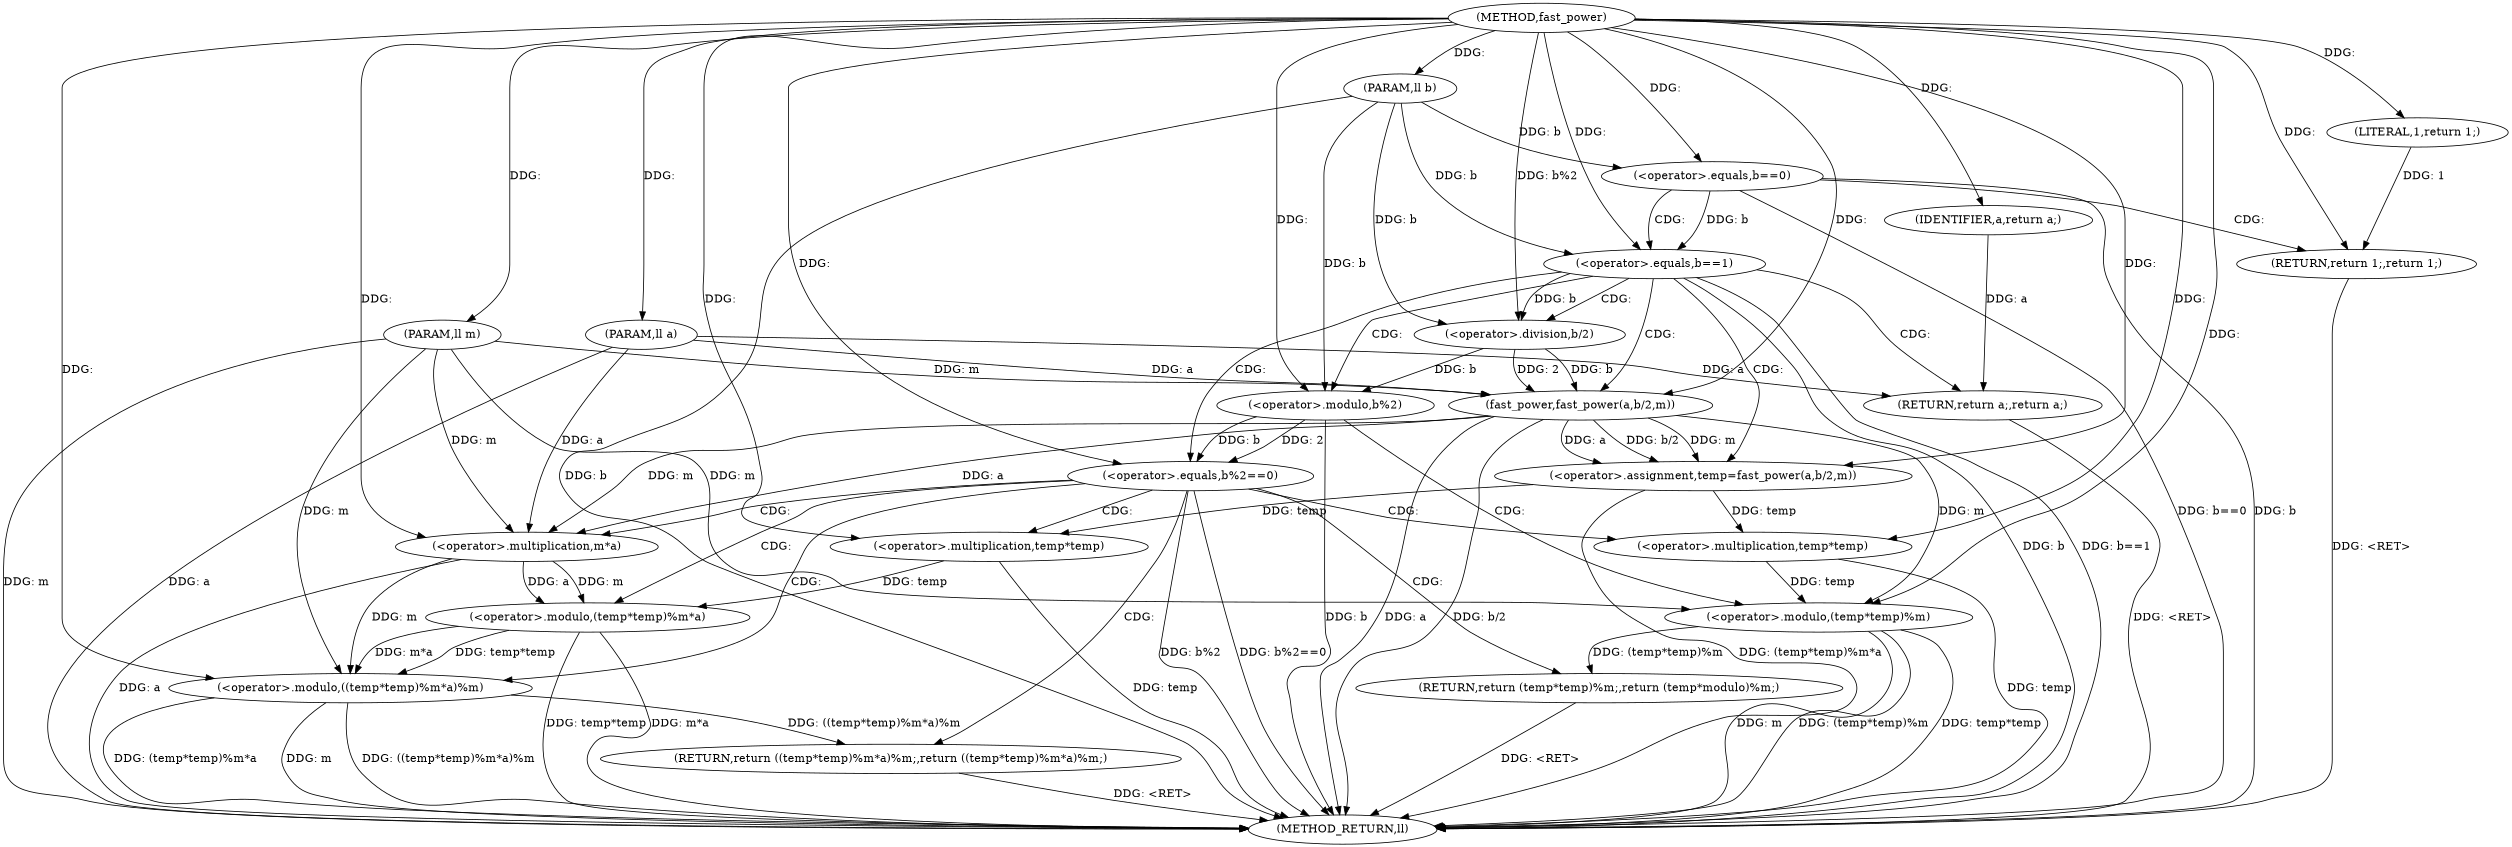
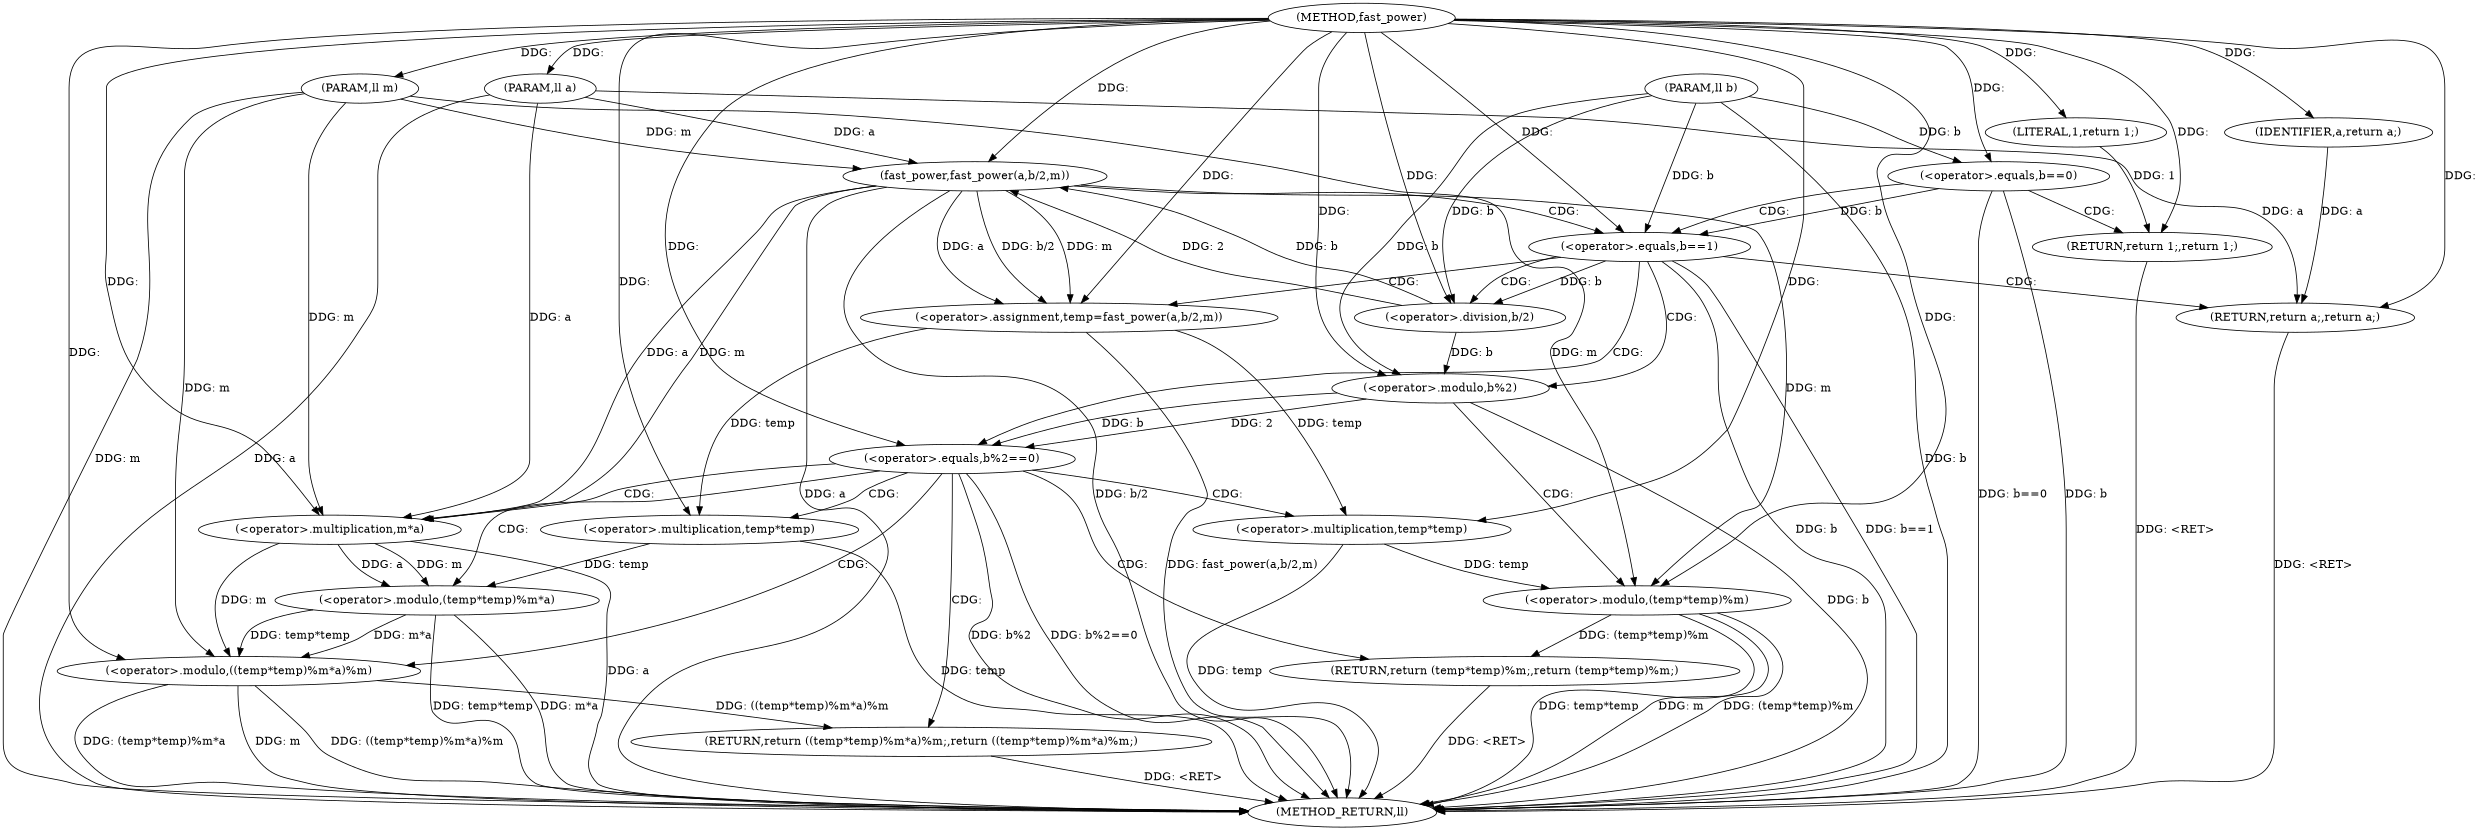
(1456, 46) -> (2215, 43)
(1548, 176) -> (1424, 176)
(1639, 336) -> (1337, 192)
(1811, 653) -> (1243, 565)
(1599, 688) -> (1505, 671)
